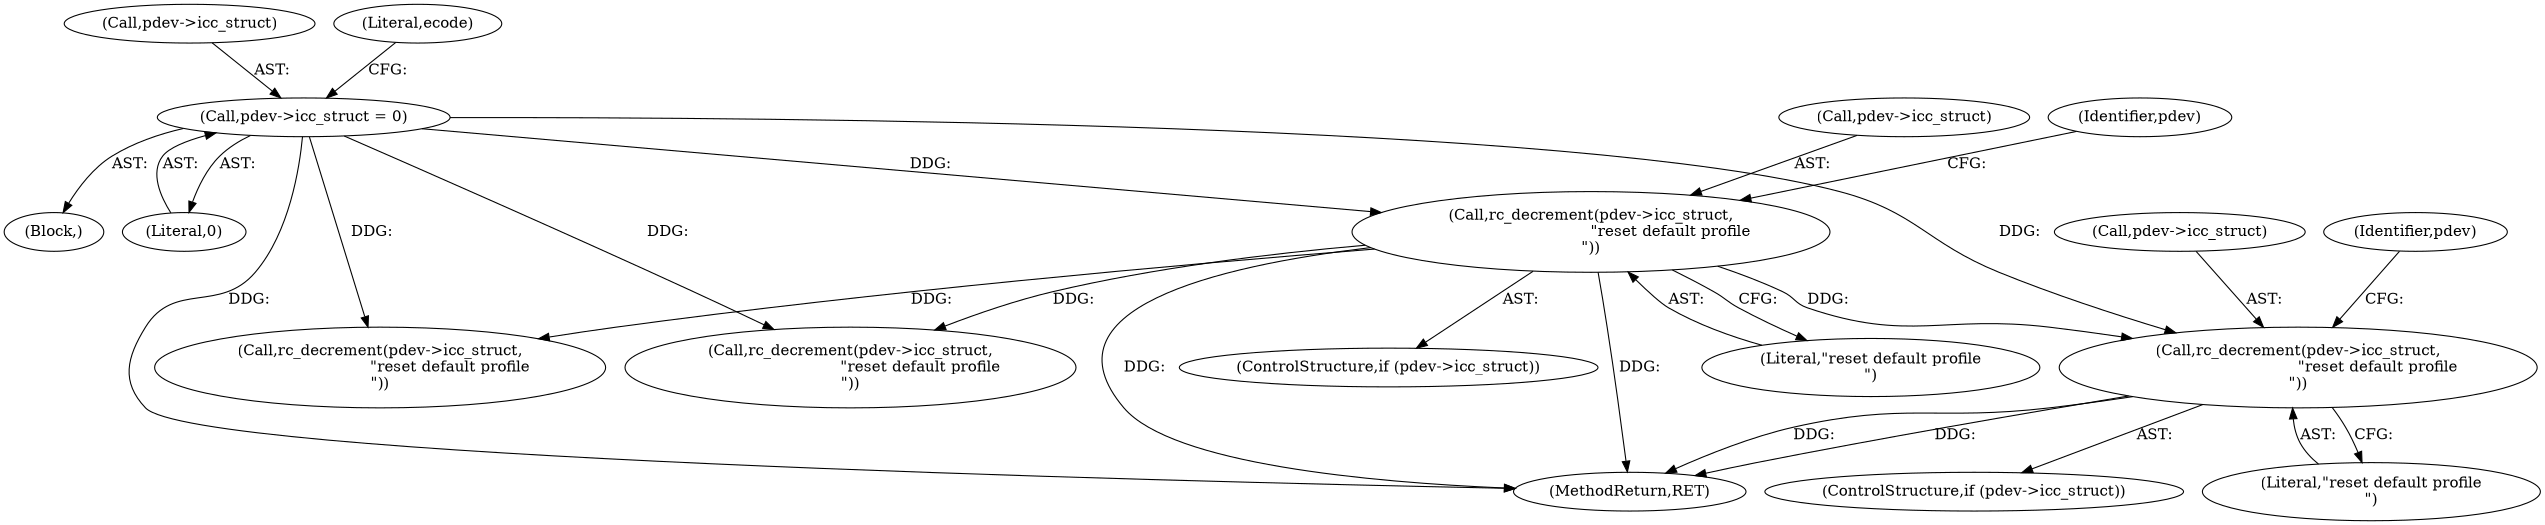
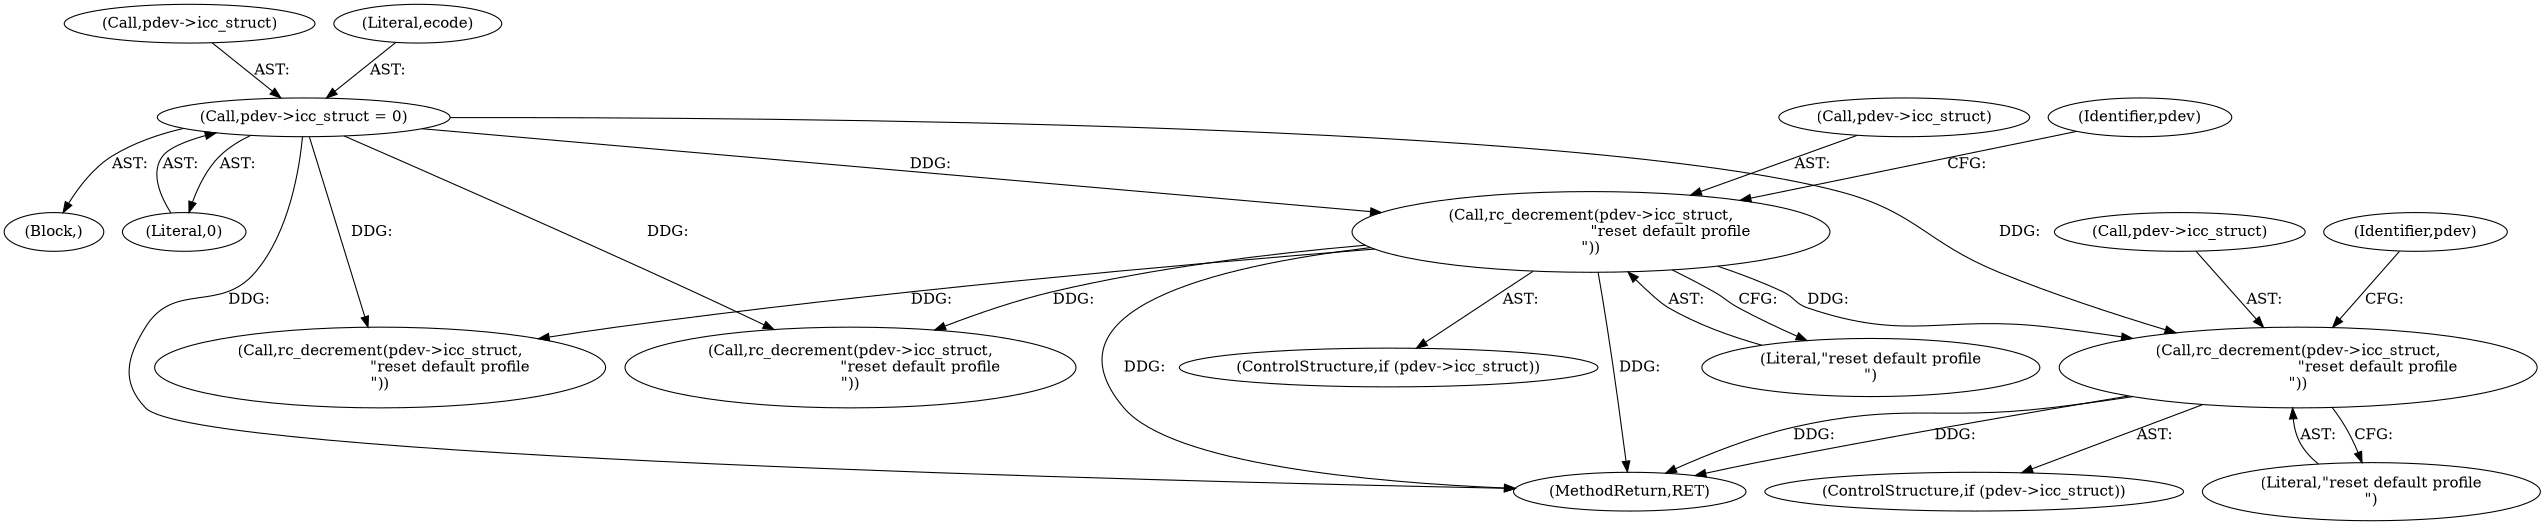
(390, 71) -> (390, 71)
